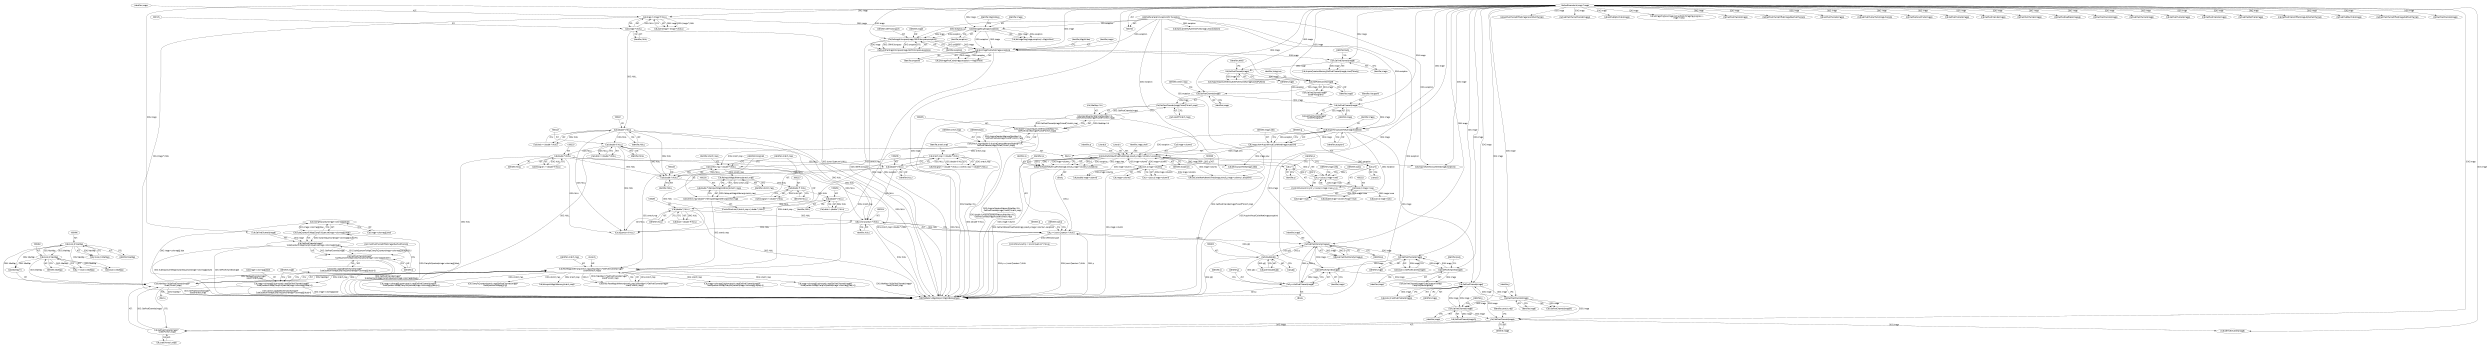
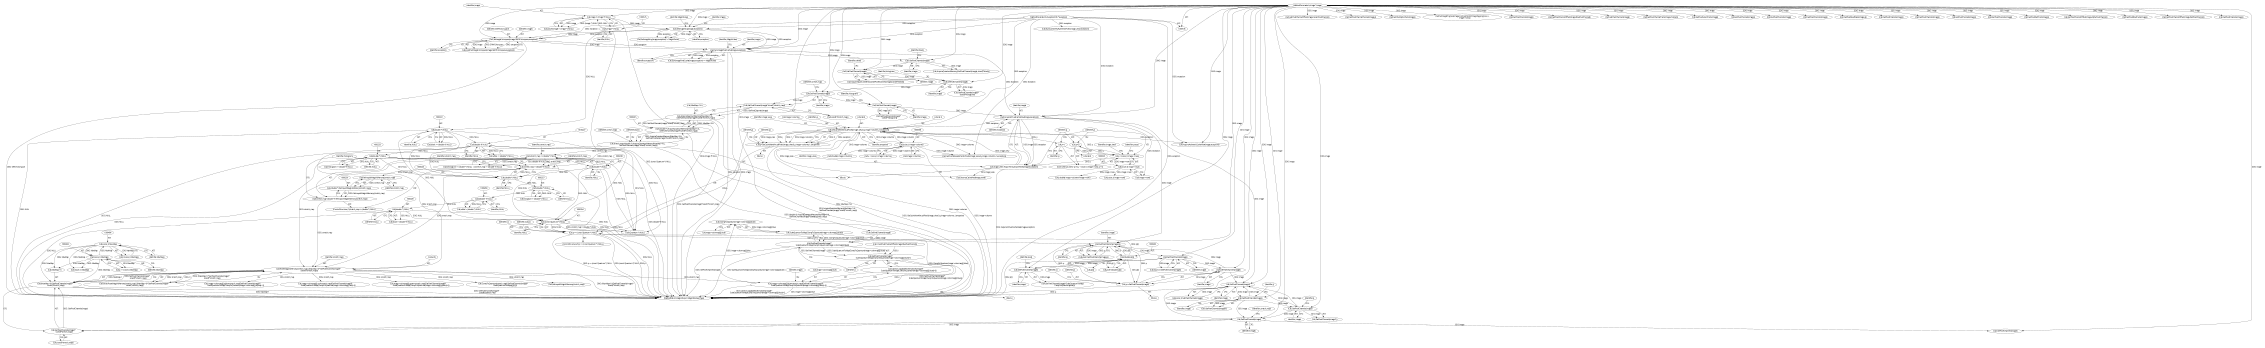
(1303, 174) -> (1075, 162)
(1050, 238) -> (585, 238)
